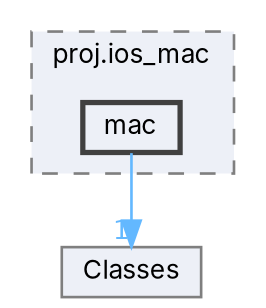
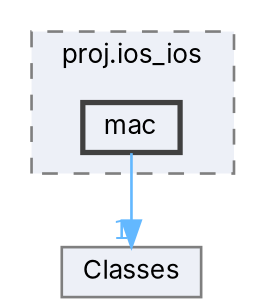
(133, 57) -> (133, 57)
